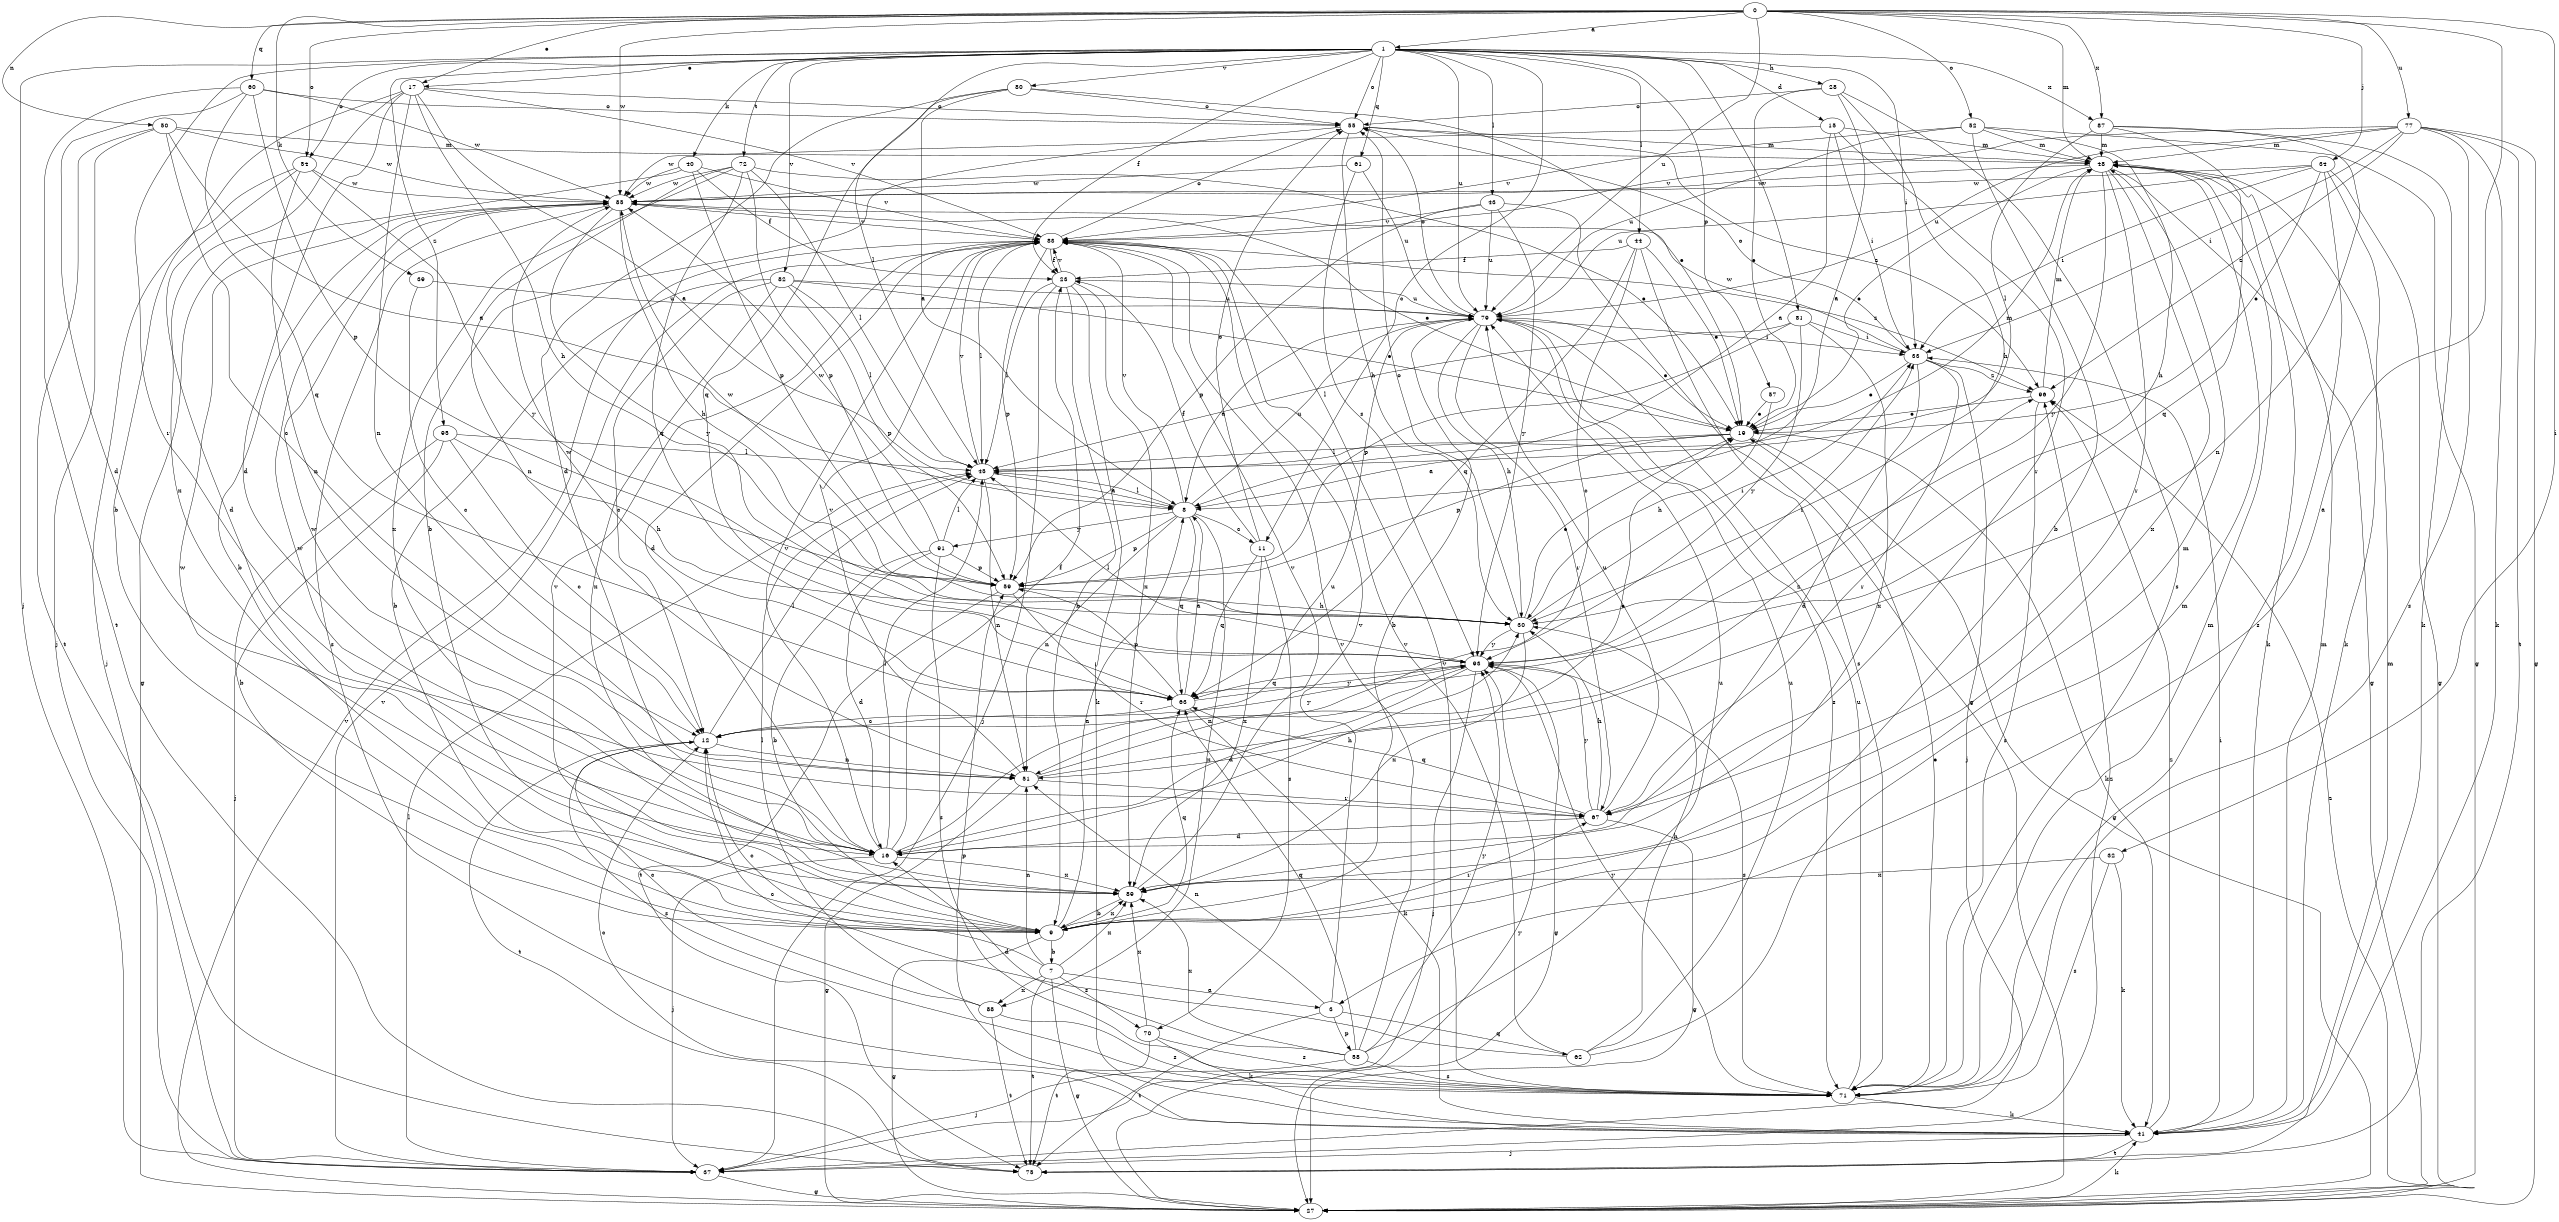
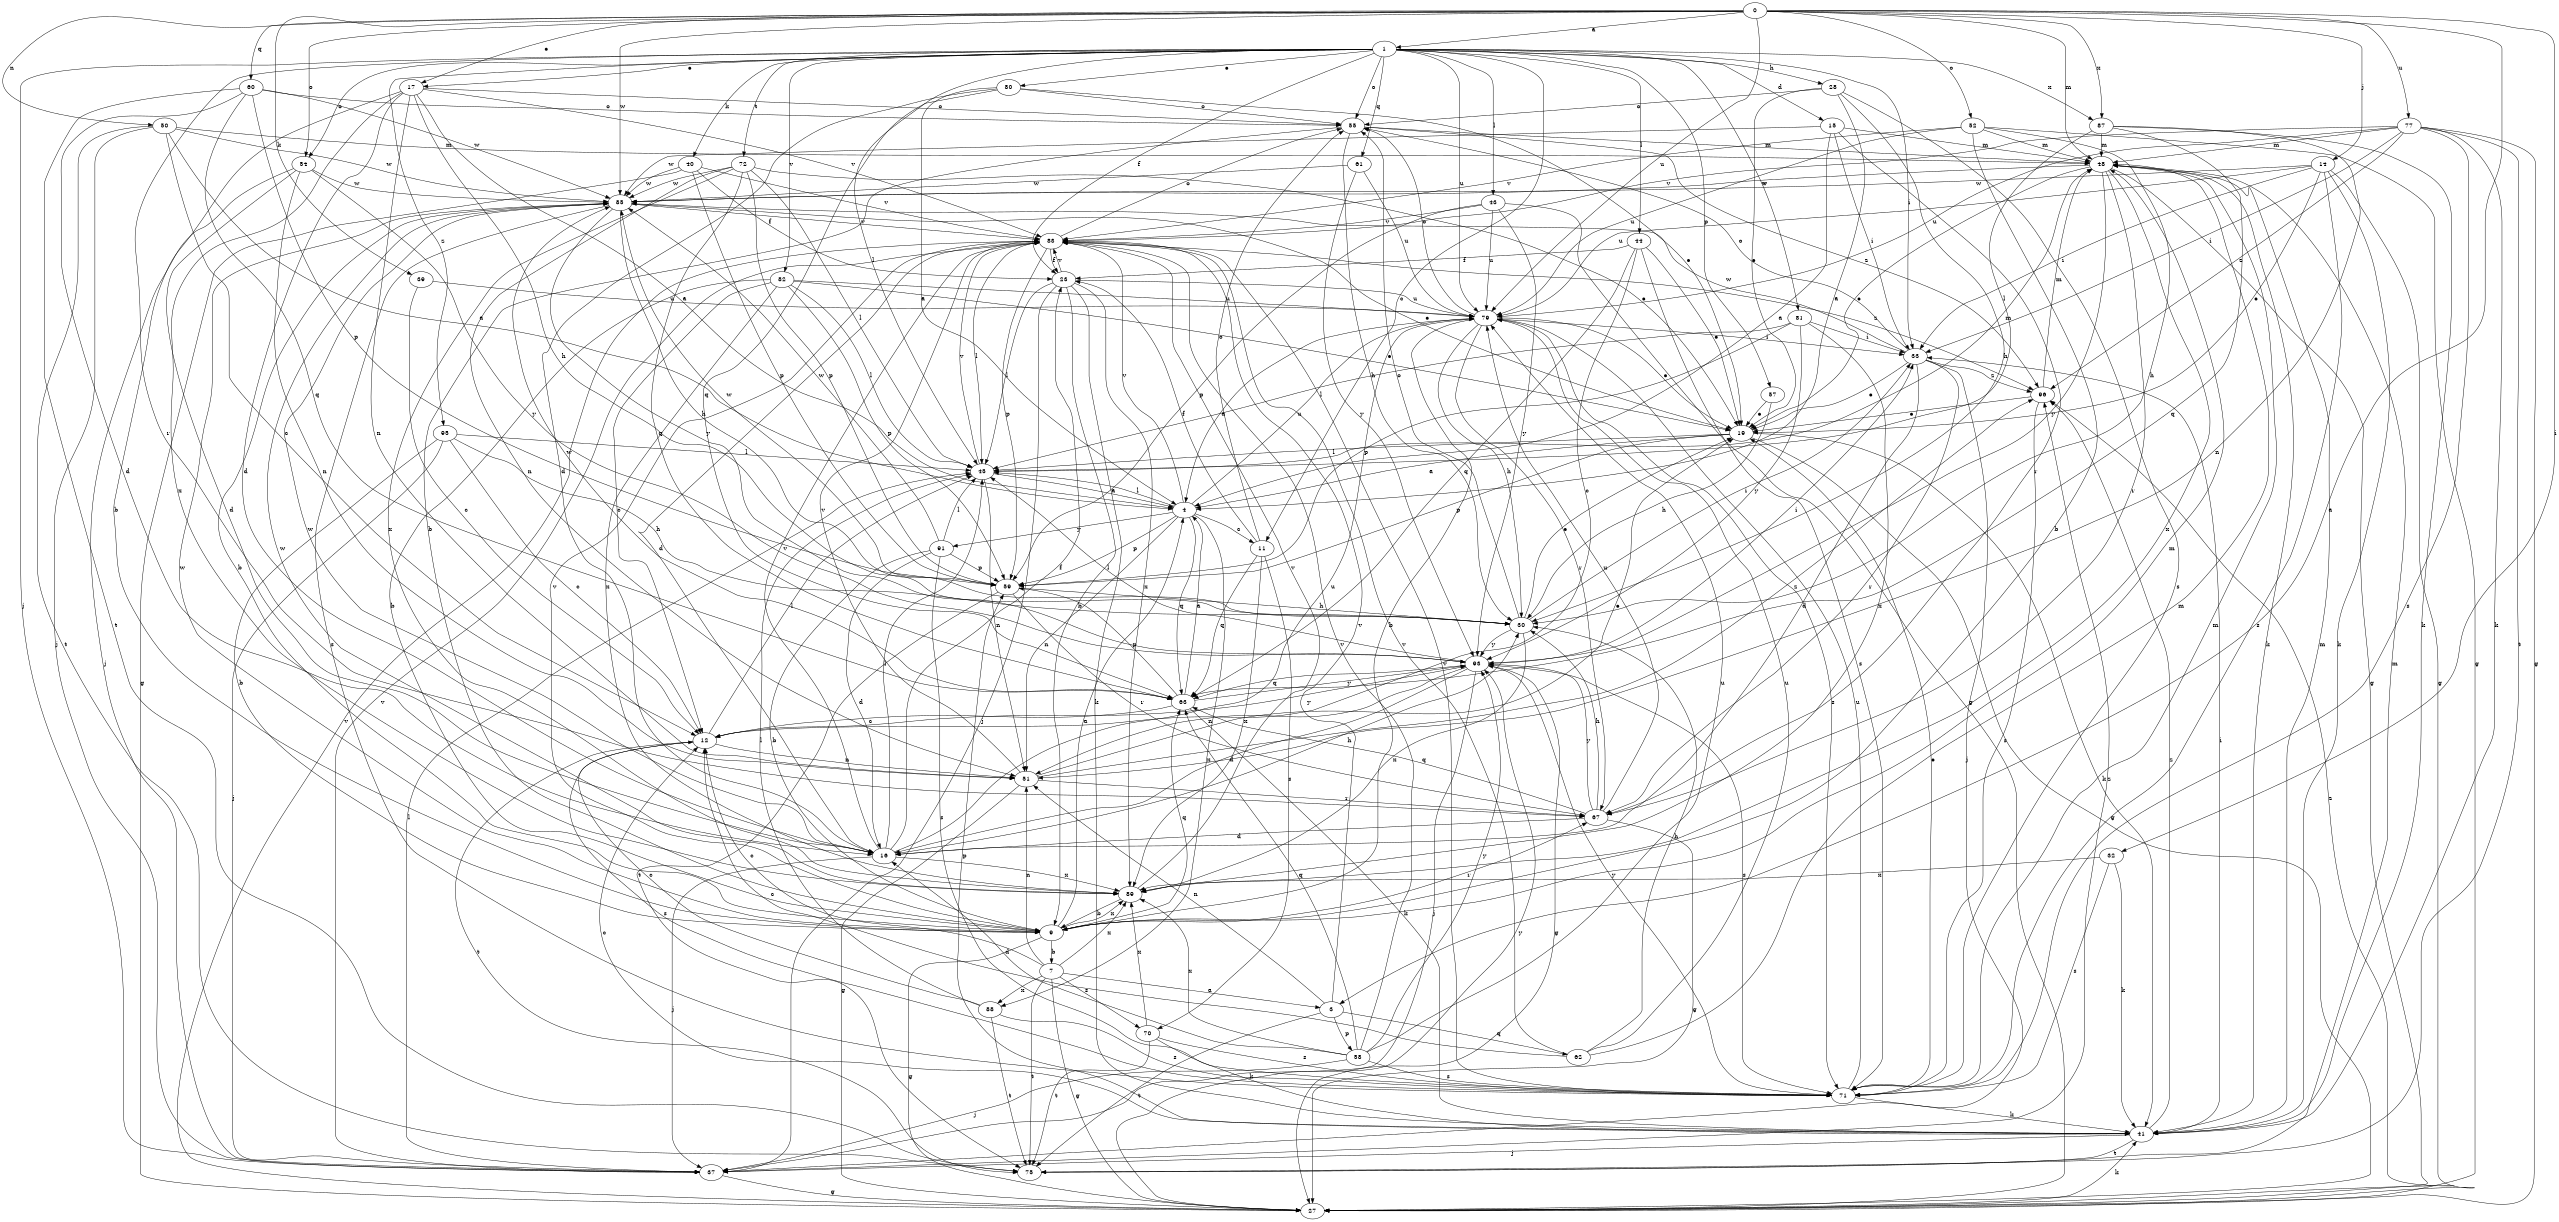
(1225, 68) -> (1227, 68)
(2323, 164) -> (2323, 164)
(1362, 414) -> (1362, 414)
(1184, 510) -> (1184, 510)
